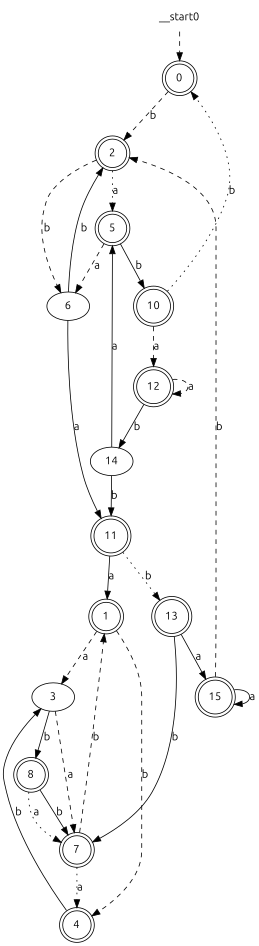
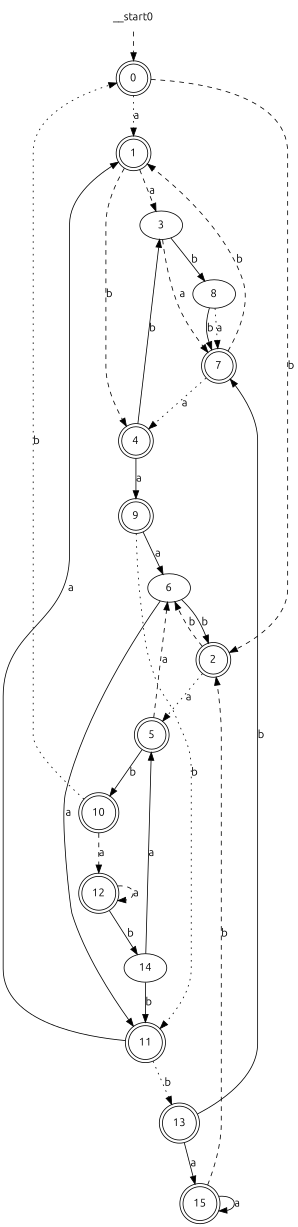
none -> (134, 112)
none -> (136, 516)
(31, 775) -> (214, 294)
